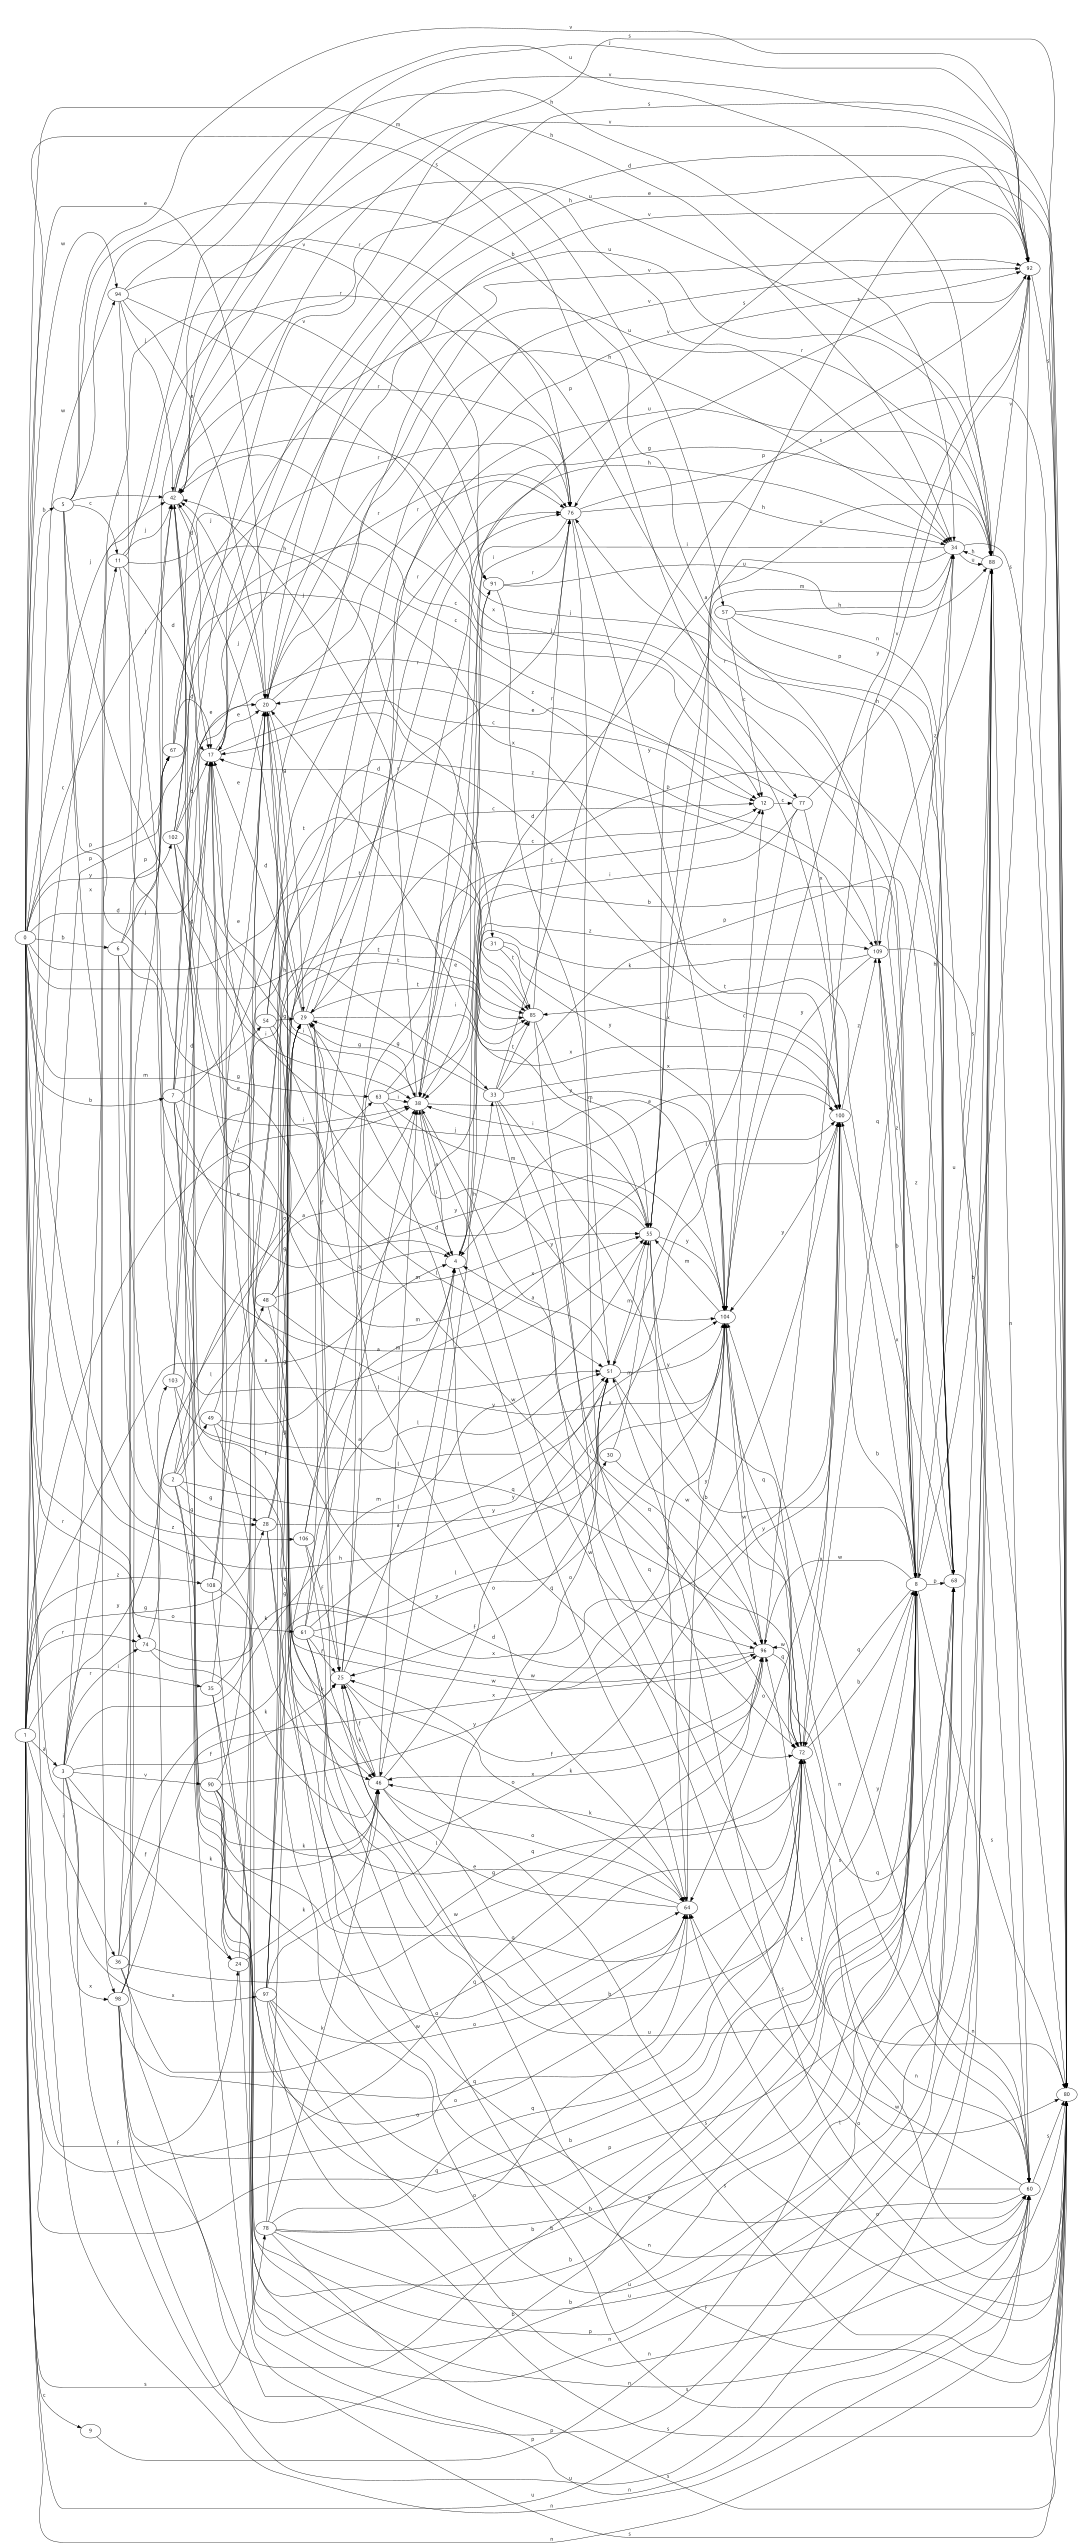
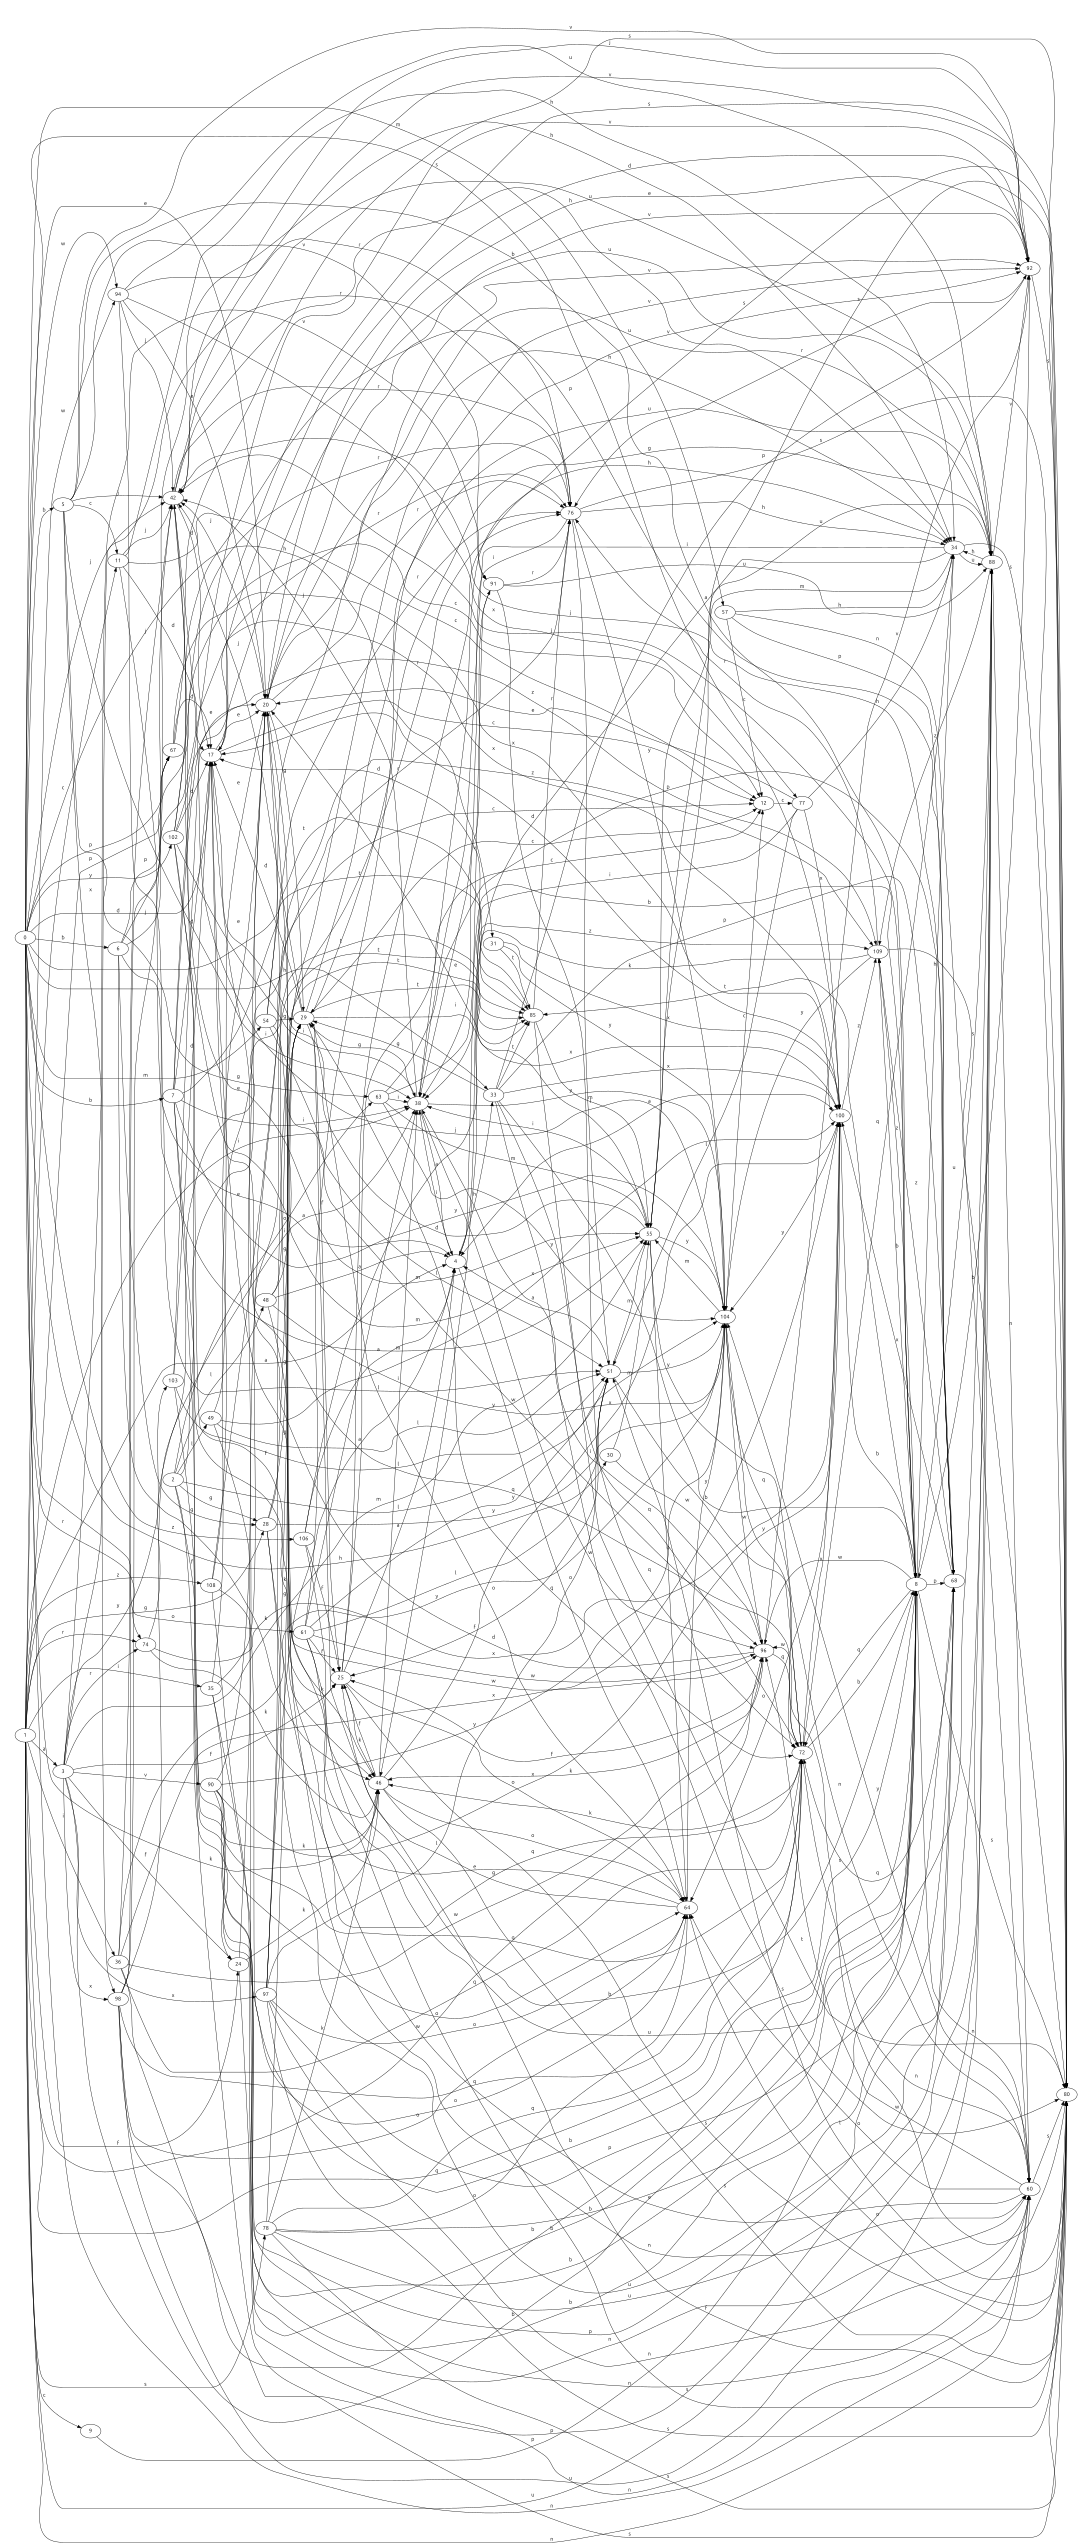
none -> (455, 708)
(847, 751) -> none
